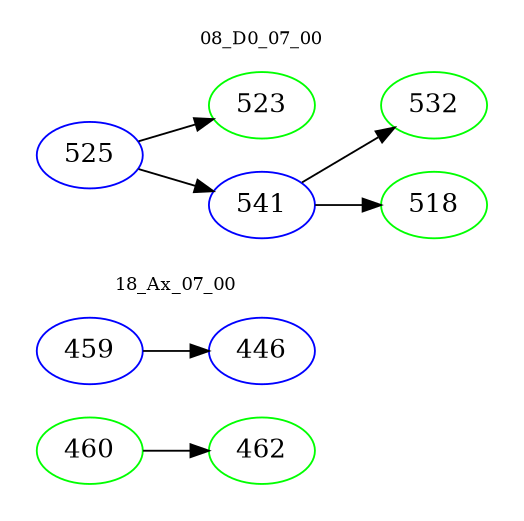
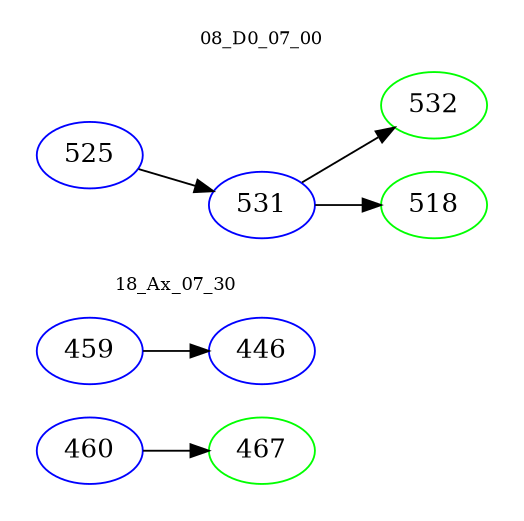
(262, 105) -> none
(262, 205) -> (262, 205)
(176, 285) -> (176, 285)
(90, 451) -> (90, 451)
(262, 451) -> (262, 451)
